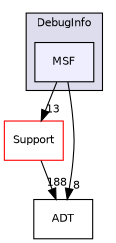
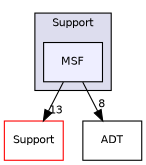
(64, 23) -> (73, 23)
(47, 175) -> none
